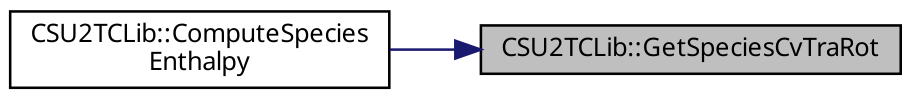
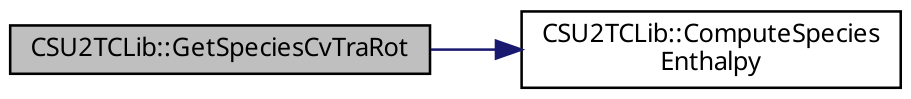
(423, 50) -> (463, 50)
